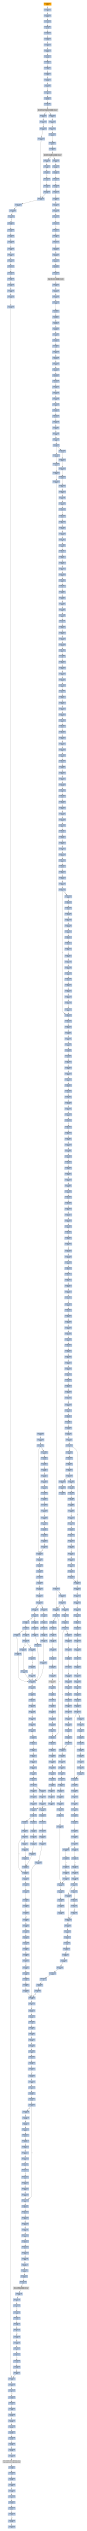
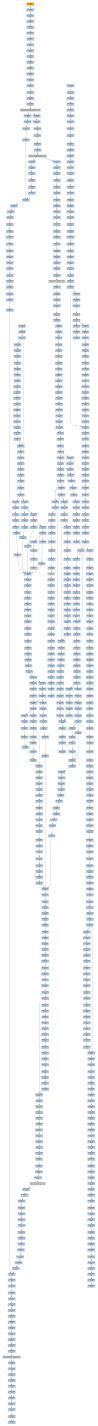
(68, 1251) -> none
